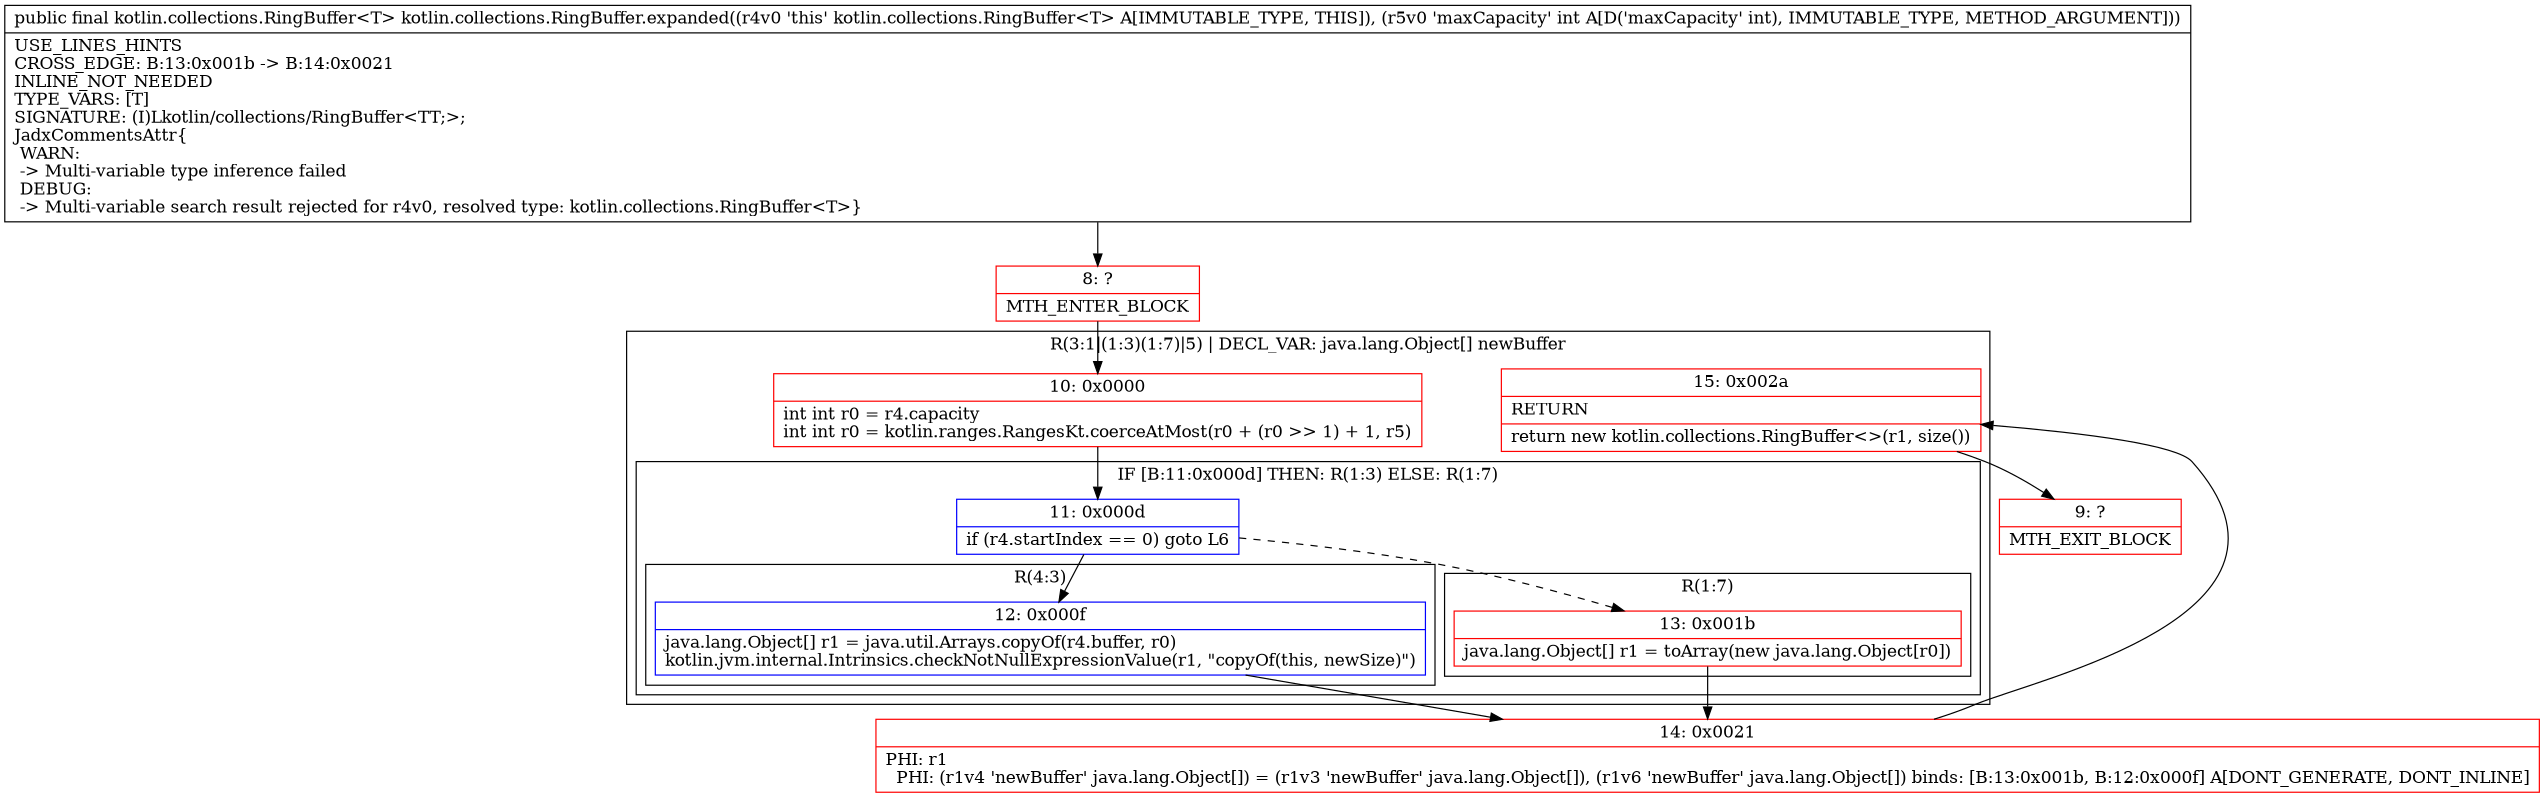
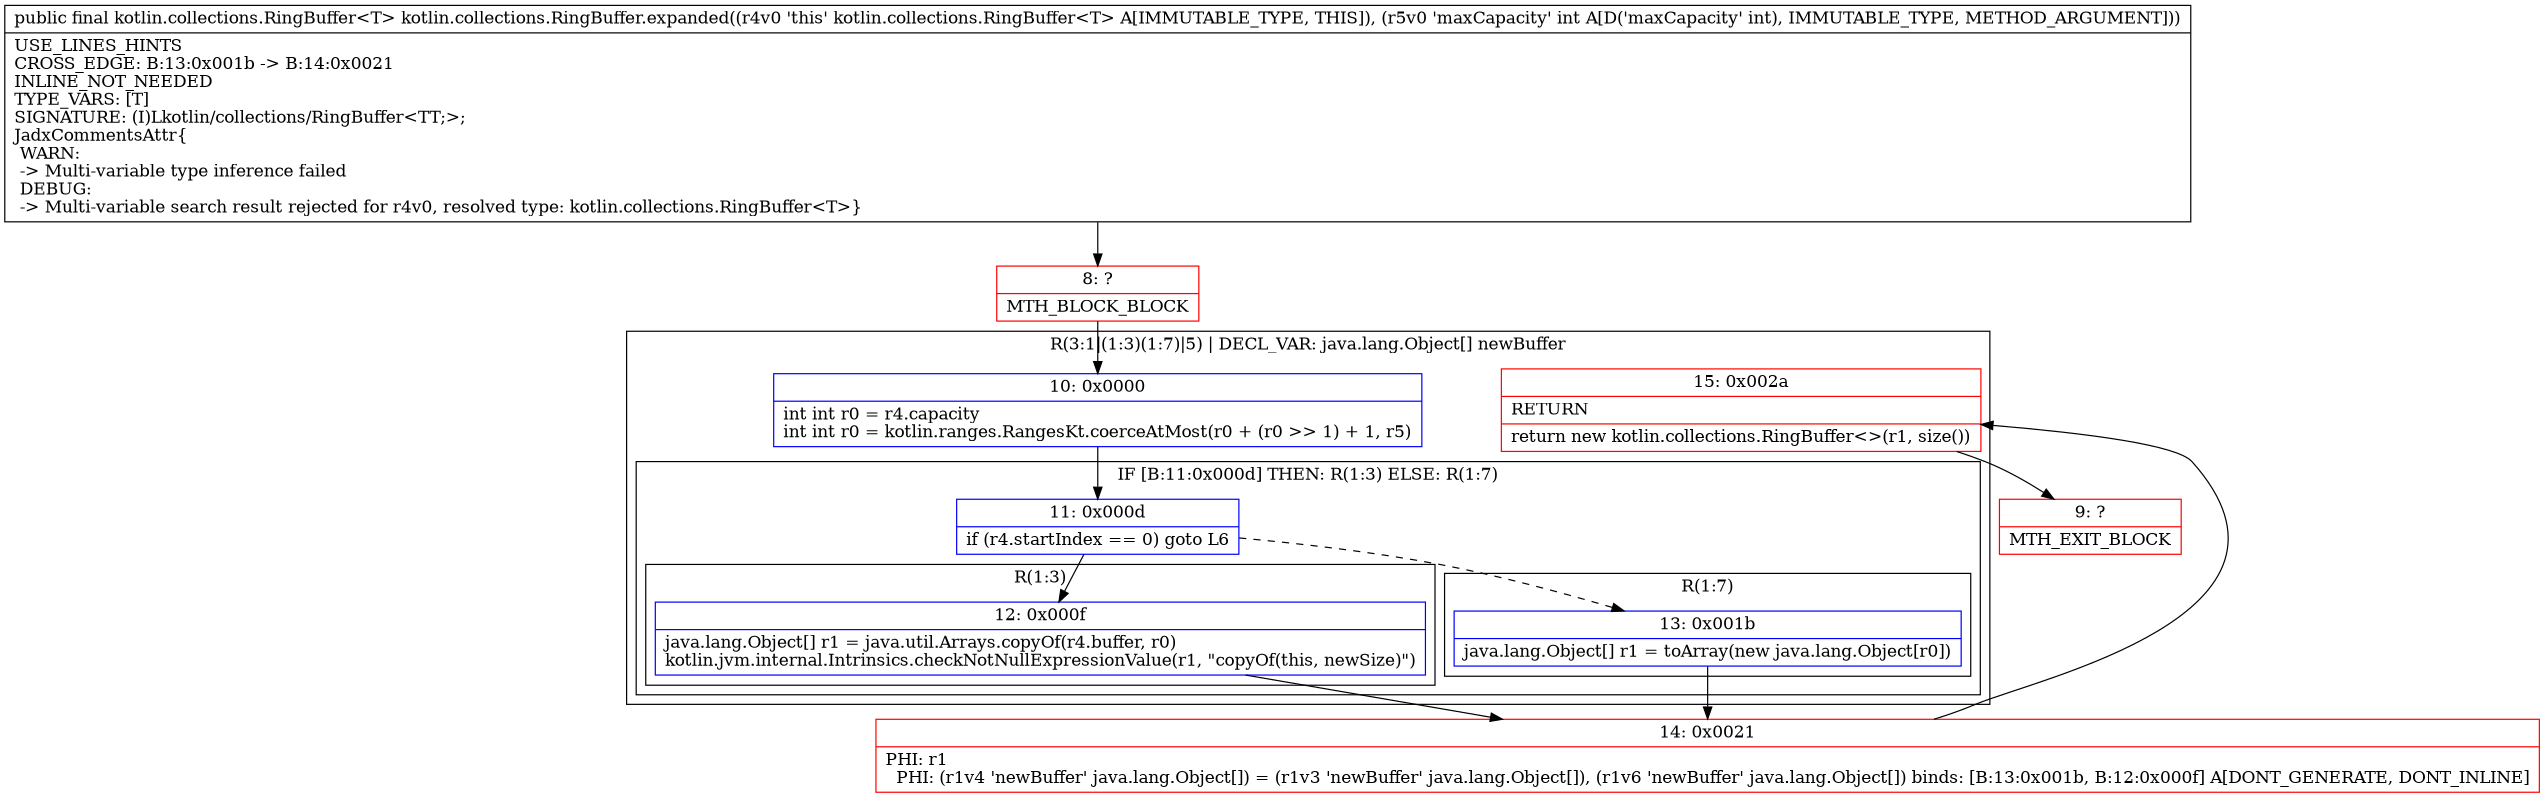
(1098, 307) -> (1098, 307)
(1098, 410) -> (1098, 410)
(1040, 578) -> (1040, 578)
(1708, 639) -> (1708, 639)
